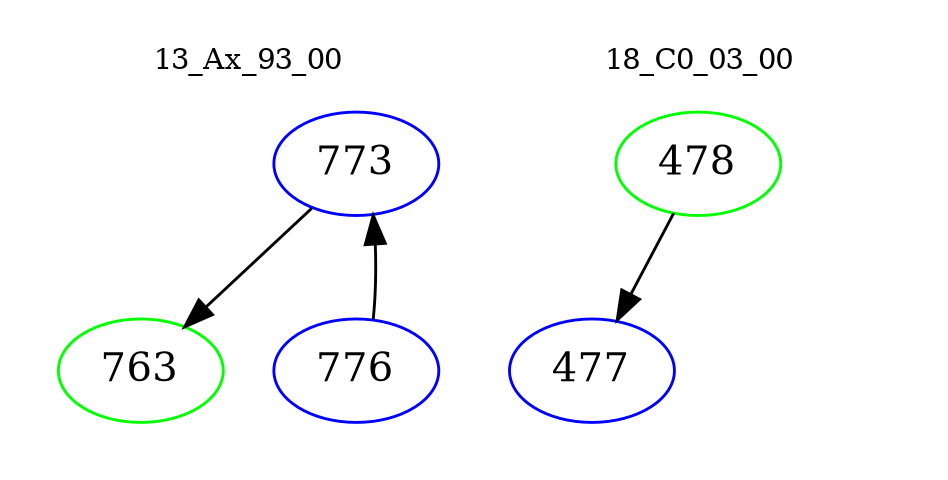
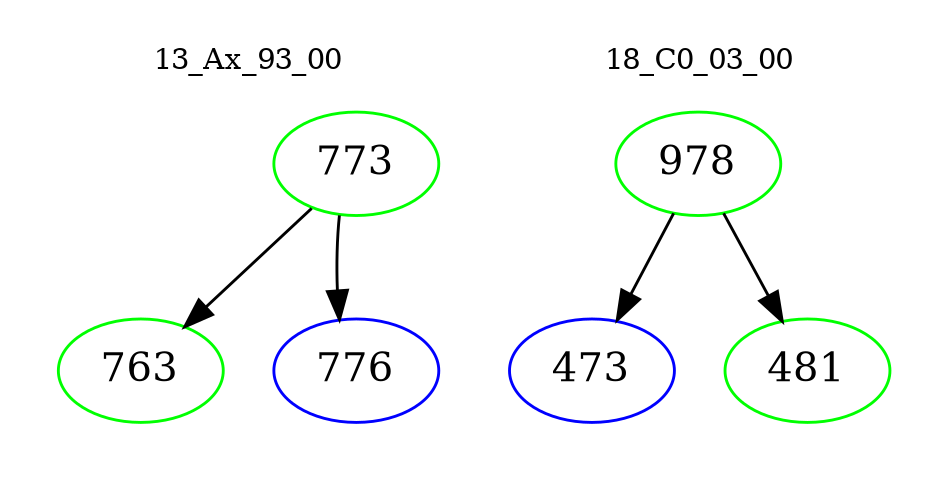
(356, 164) -> (356, 164)
(698, 164) -> (698, 164)
(376, 282) -> (337, 253)
(592, 371) -> (592, 371)
none -> (807, 371)
